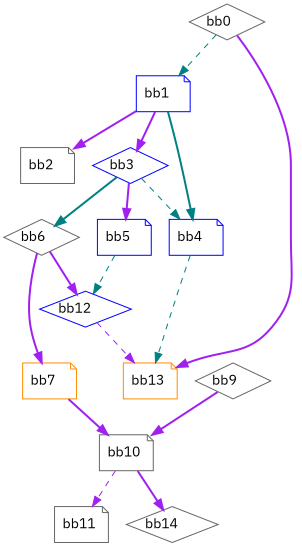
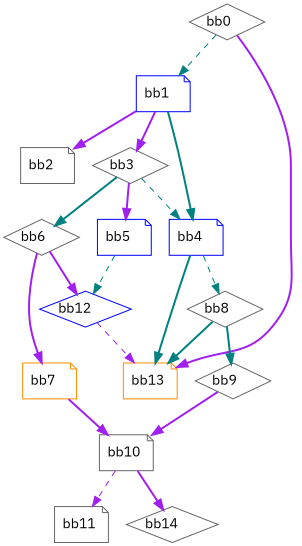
(130, 166) -> (130, 166)
(174, 304) -> (174, 304)
none -> (225, 309)
